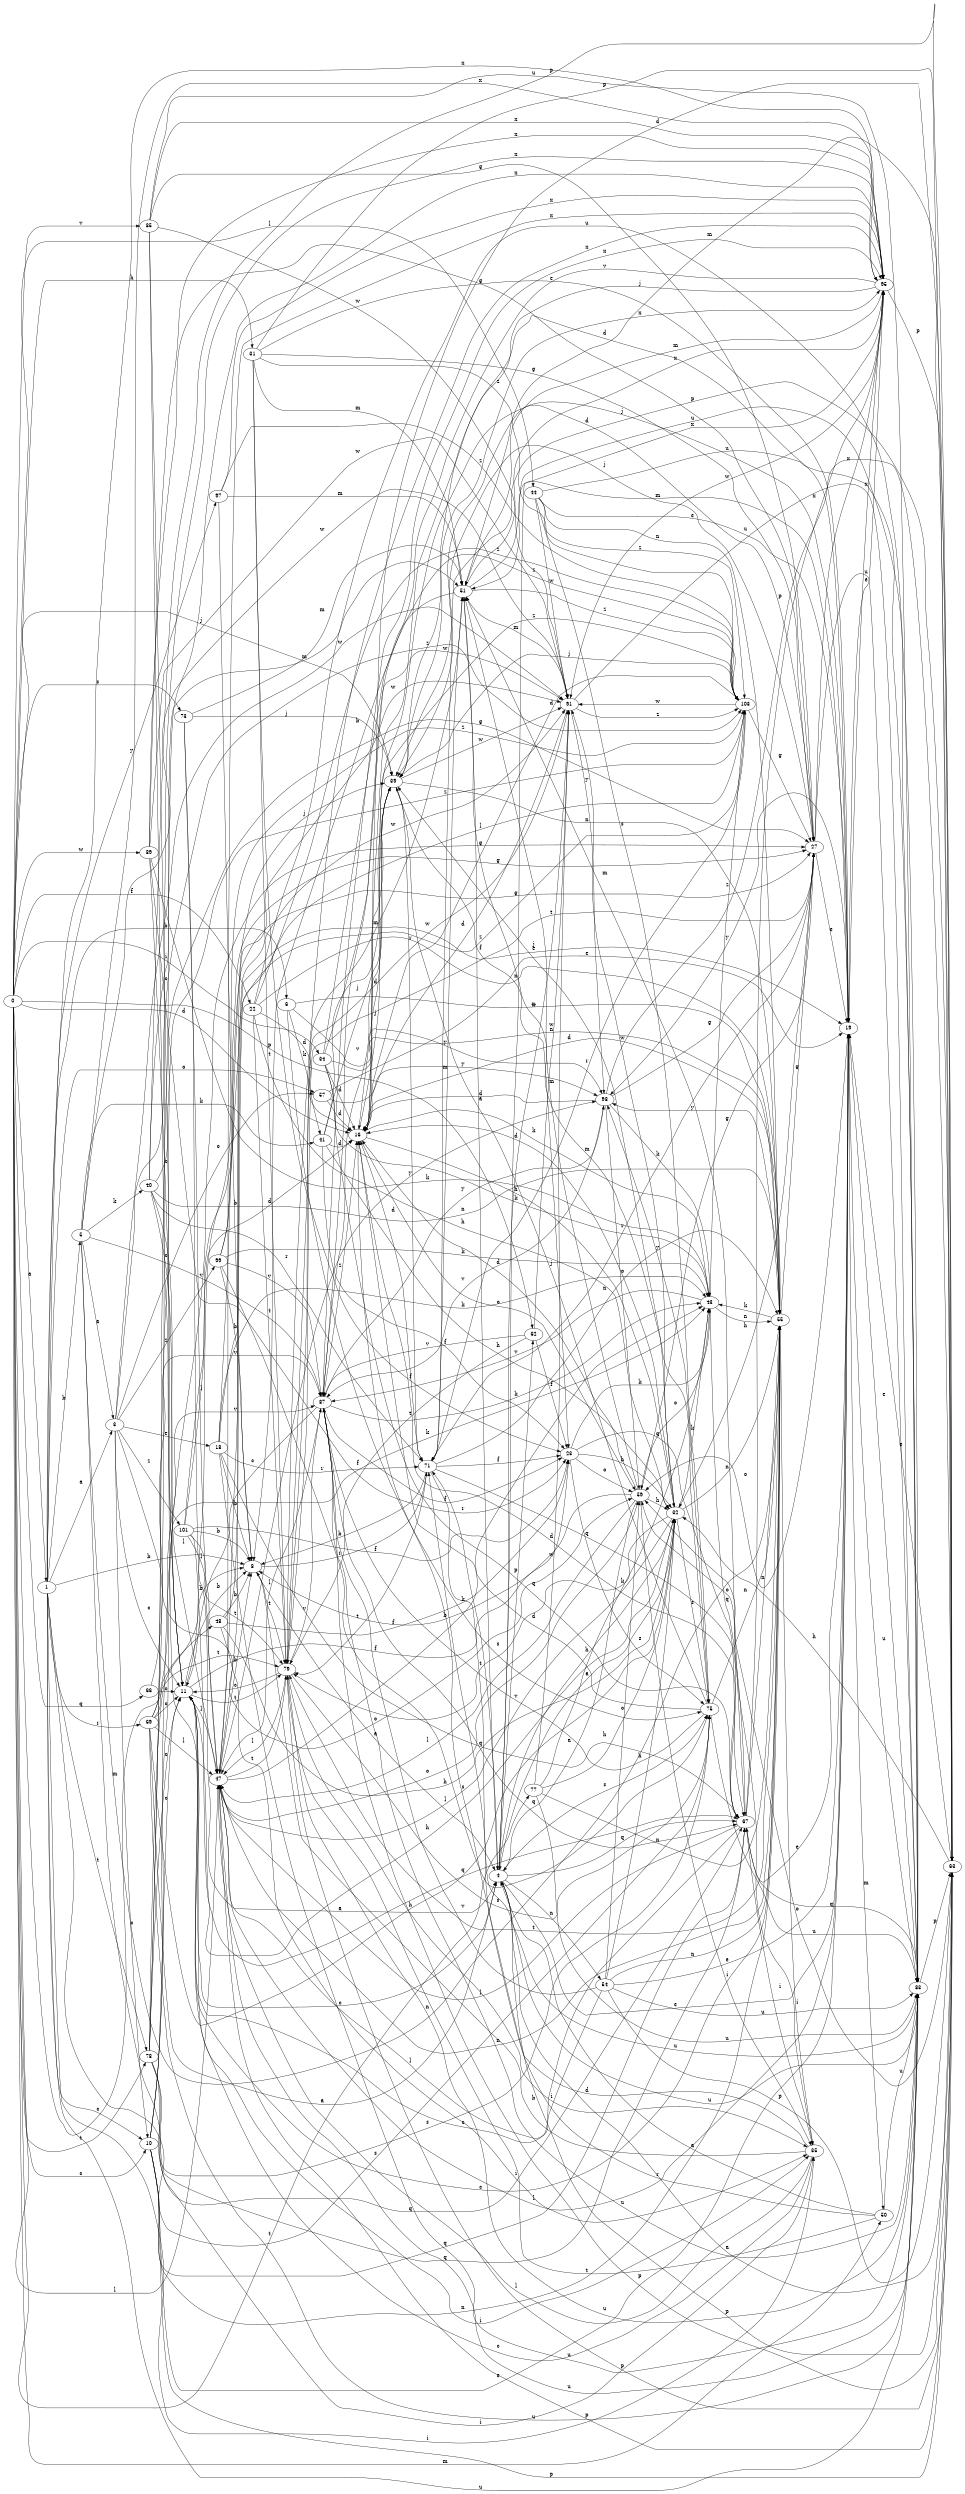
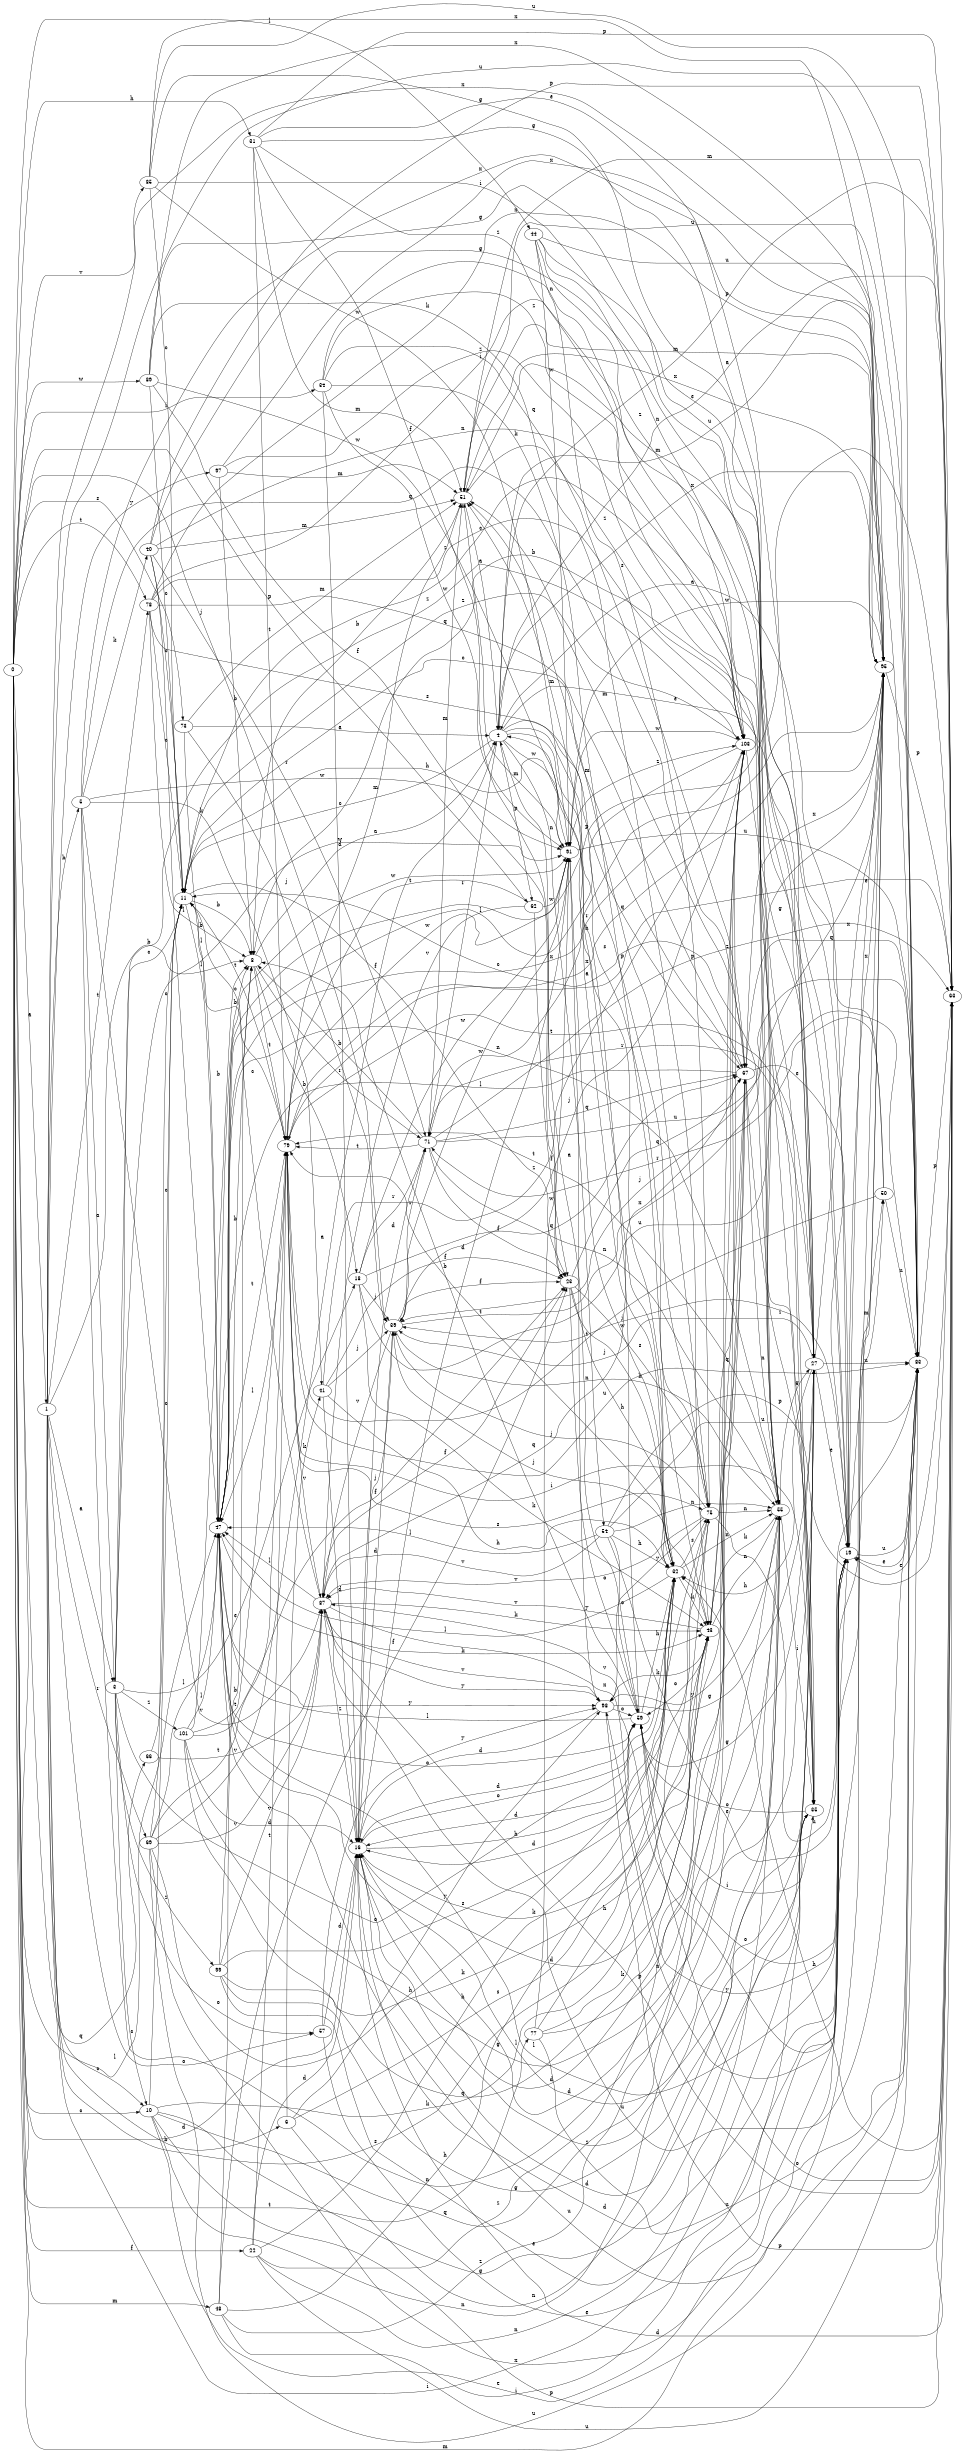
(587, 421) -> (587, 2142)
(231, 1496) -> (316, 1115)
